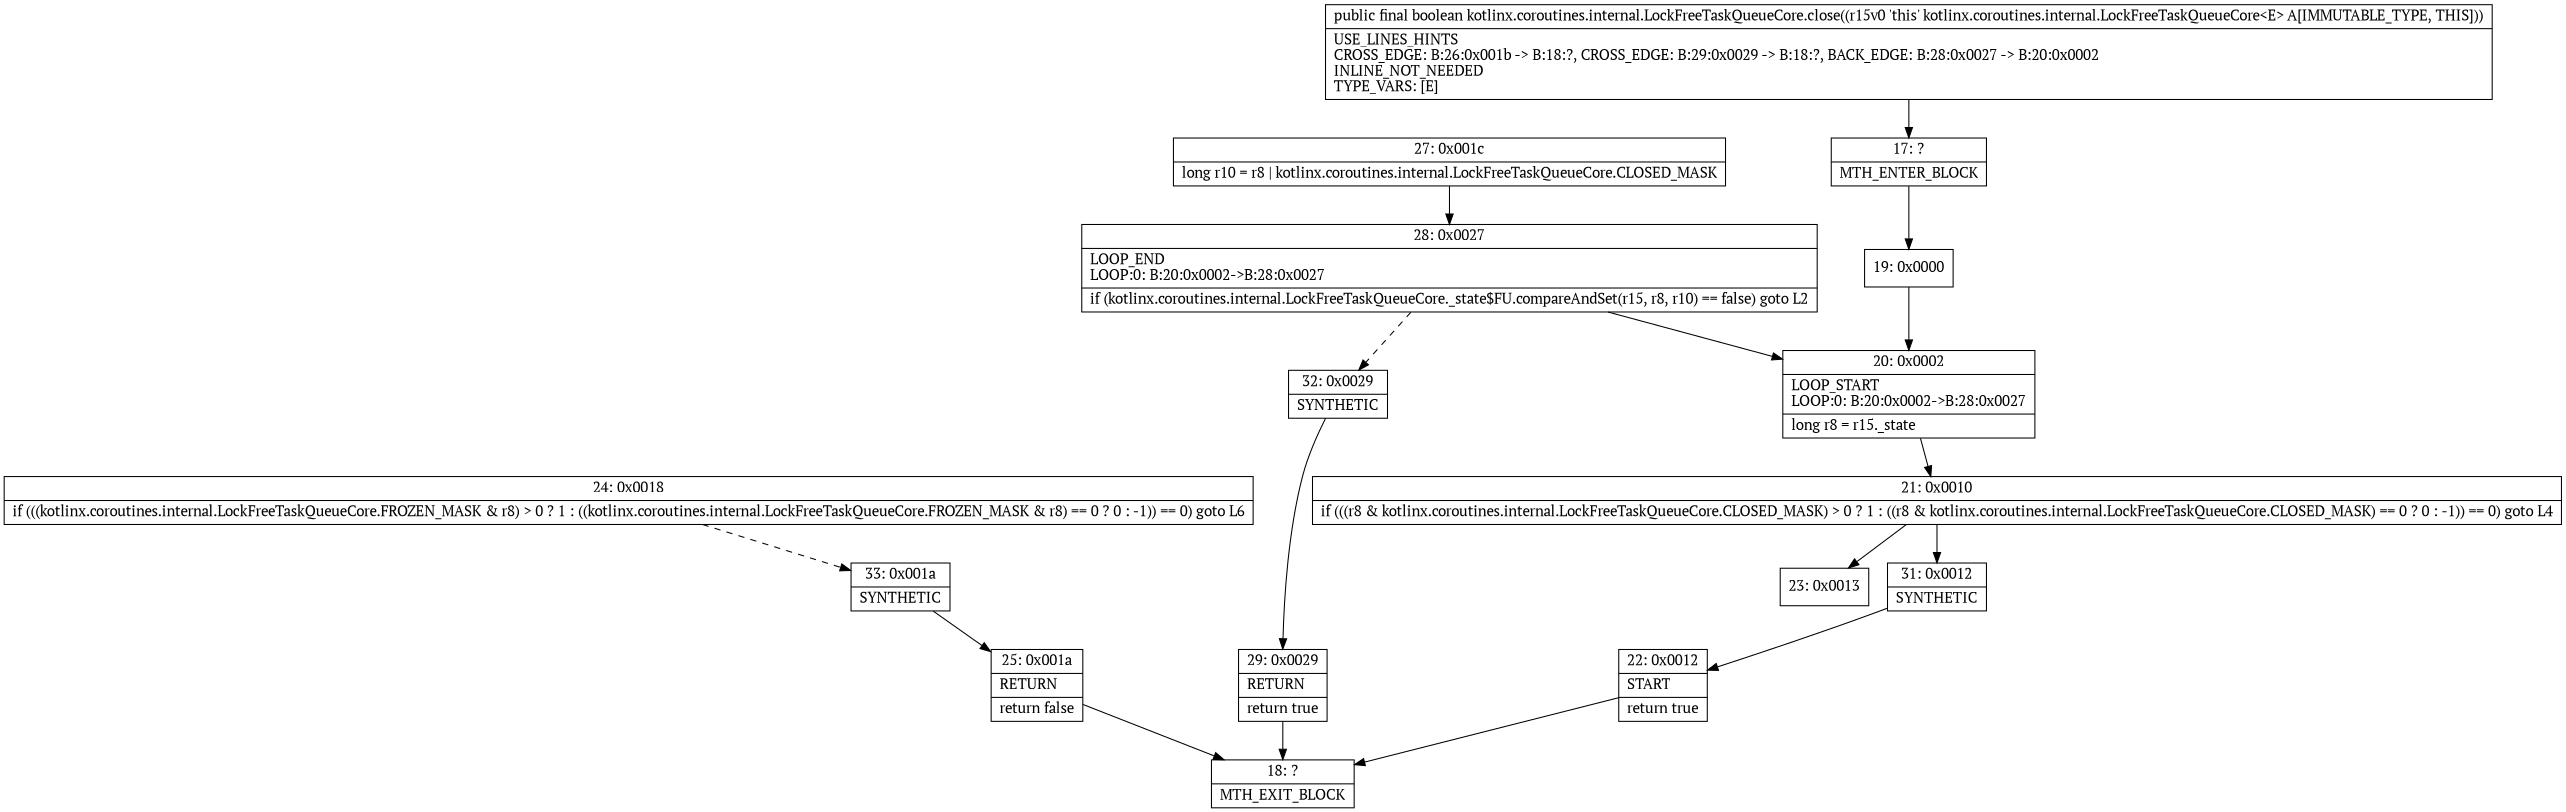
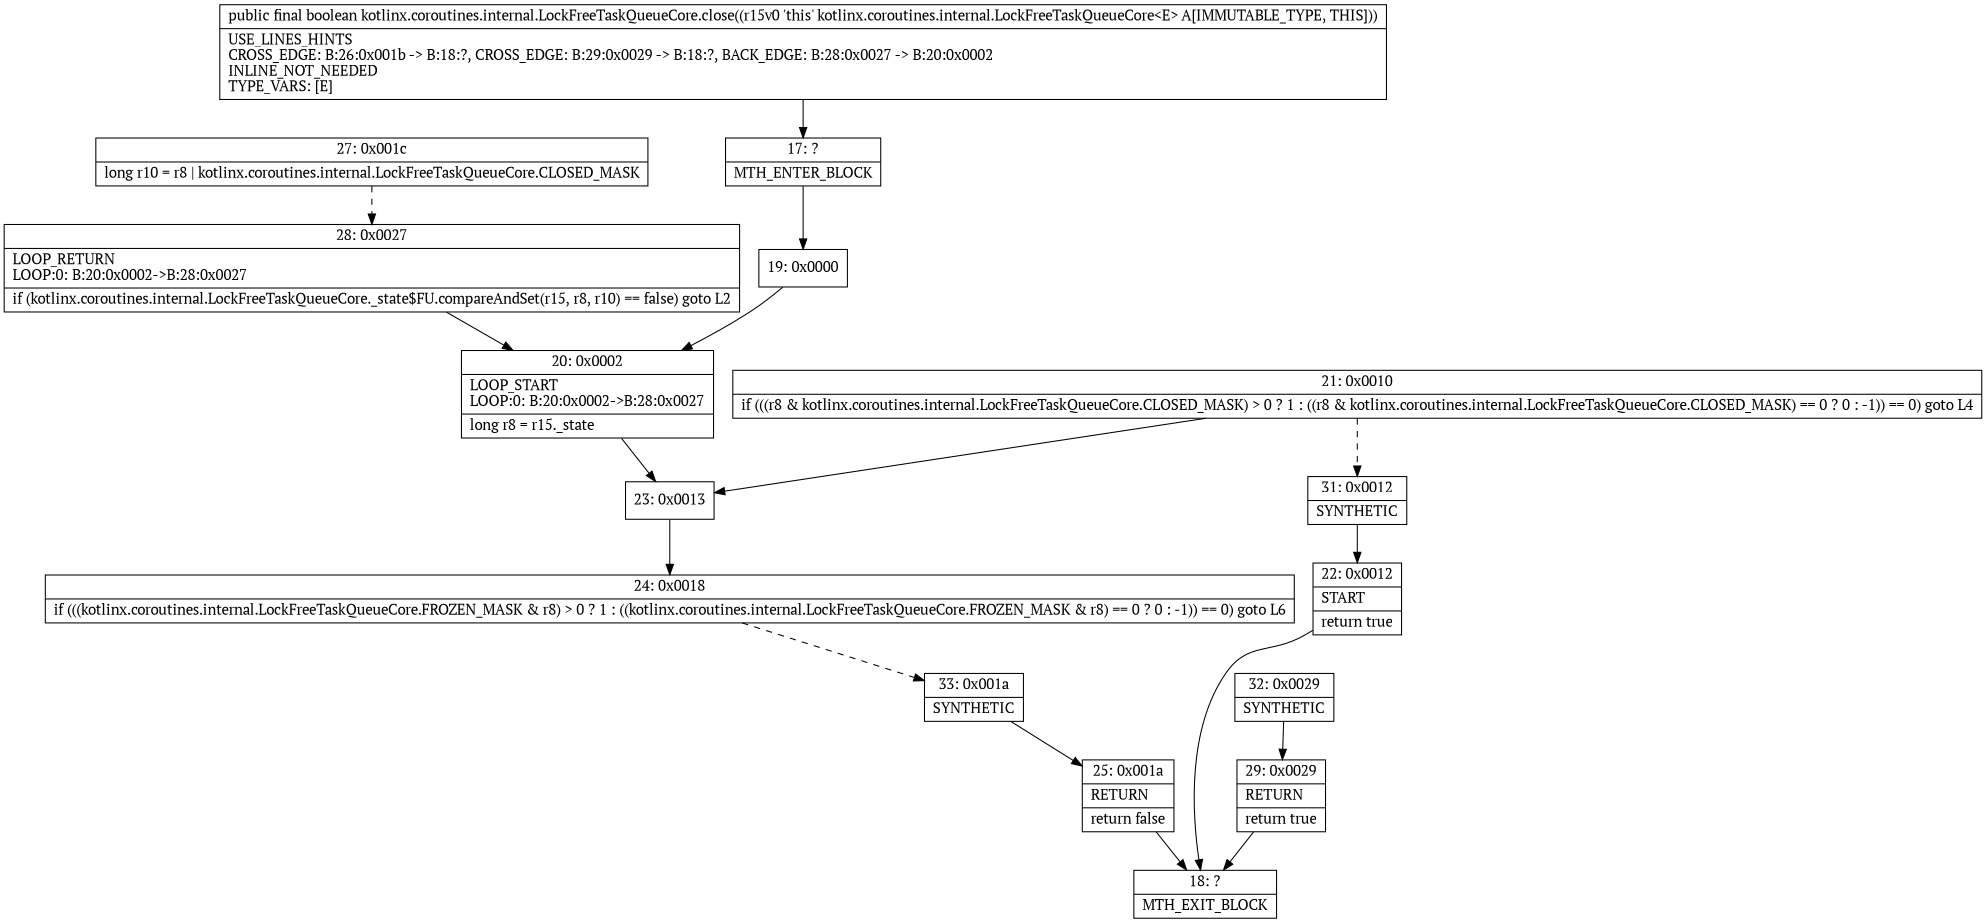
(1449, 200) -> (372, 200)
(1128, 260) -> (64, 260)
(1388, 337) -> none
(1924, 452) -> (635, 456)
(1937, 538) -> (1357, 442)
none -> (670, 542)
